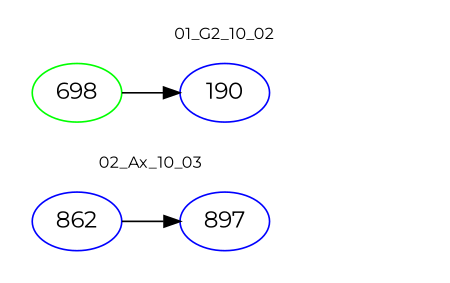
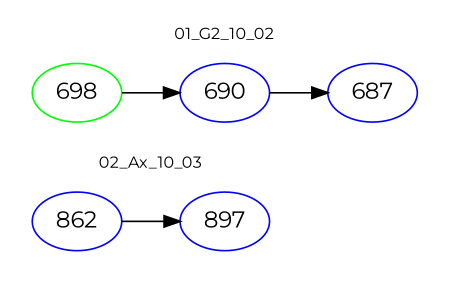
(225, 93) -> (225, 93)
none -> (373, 93)
